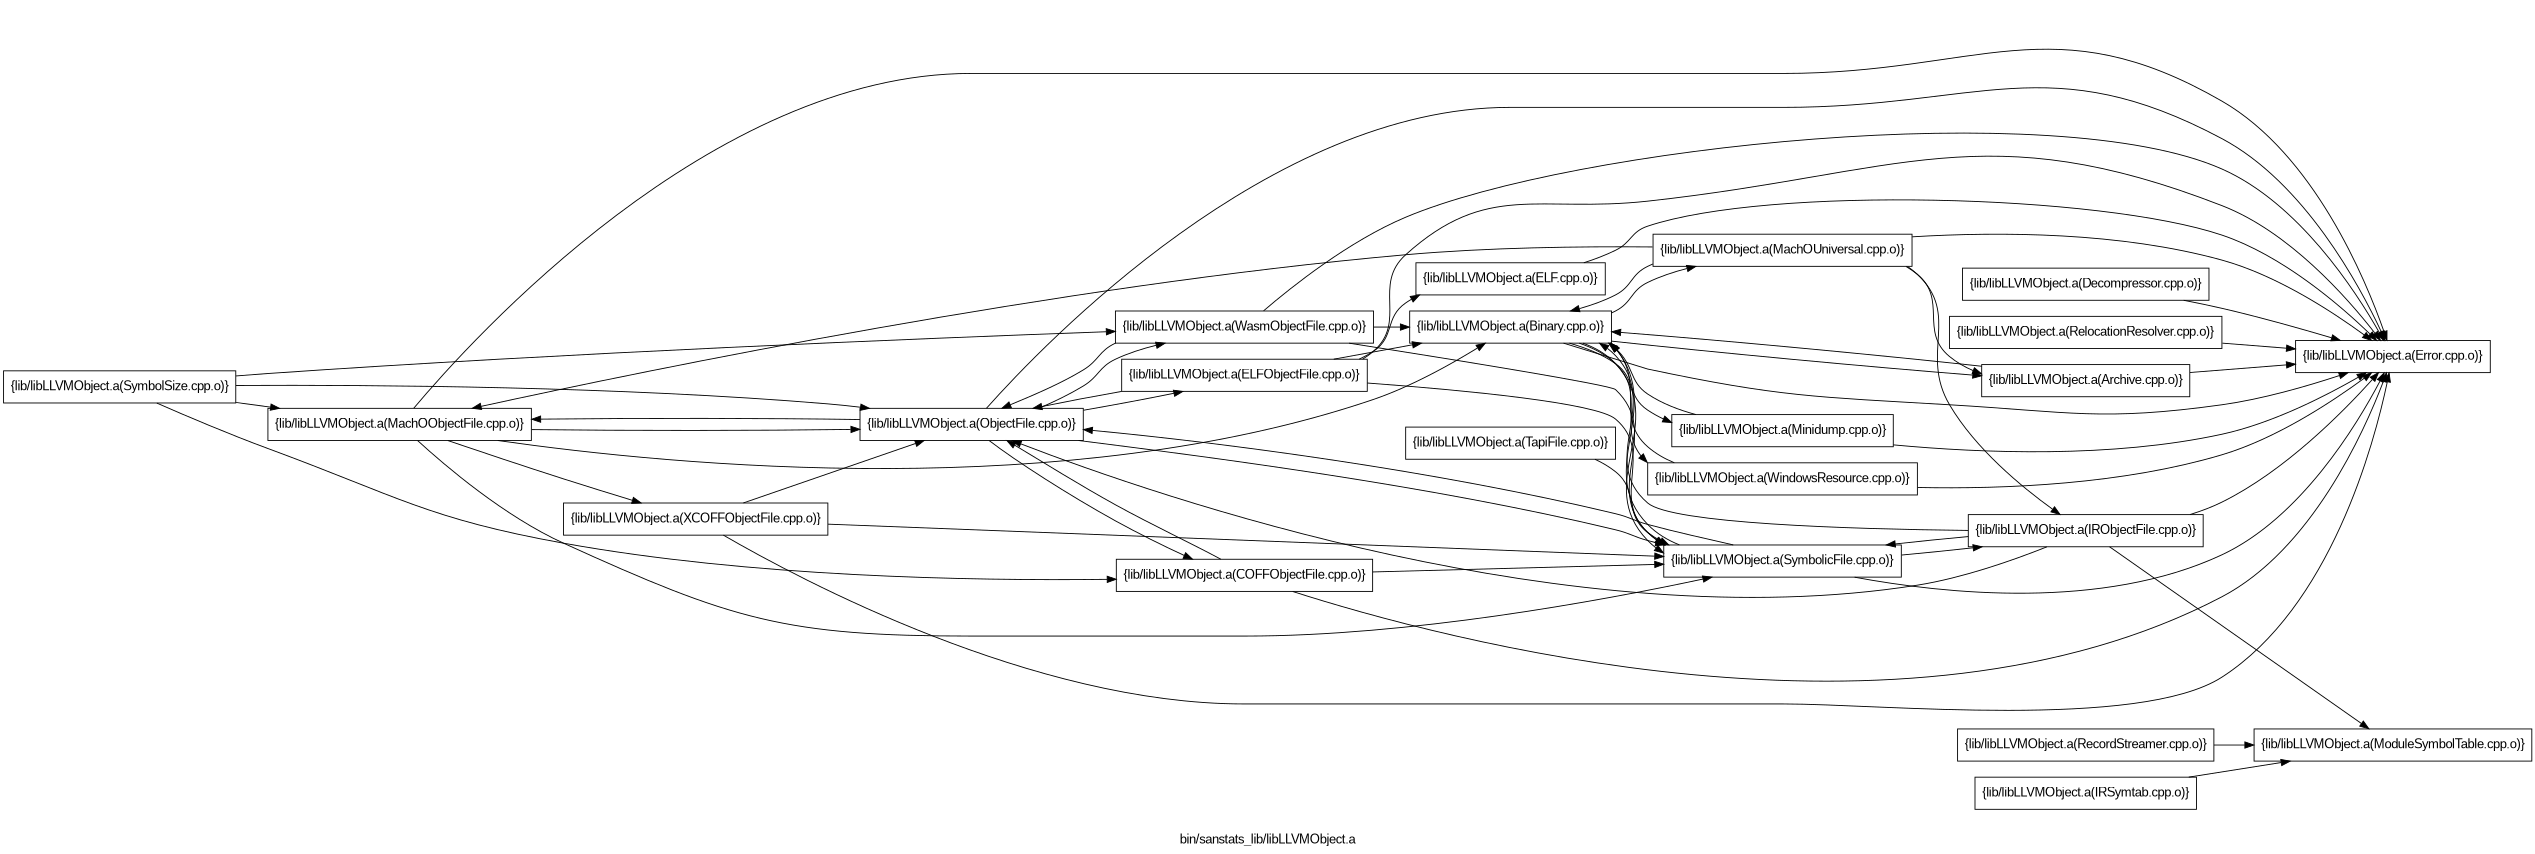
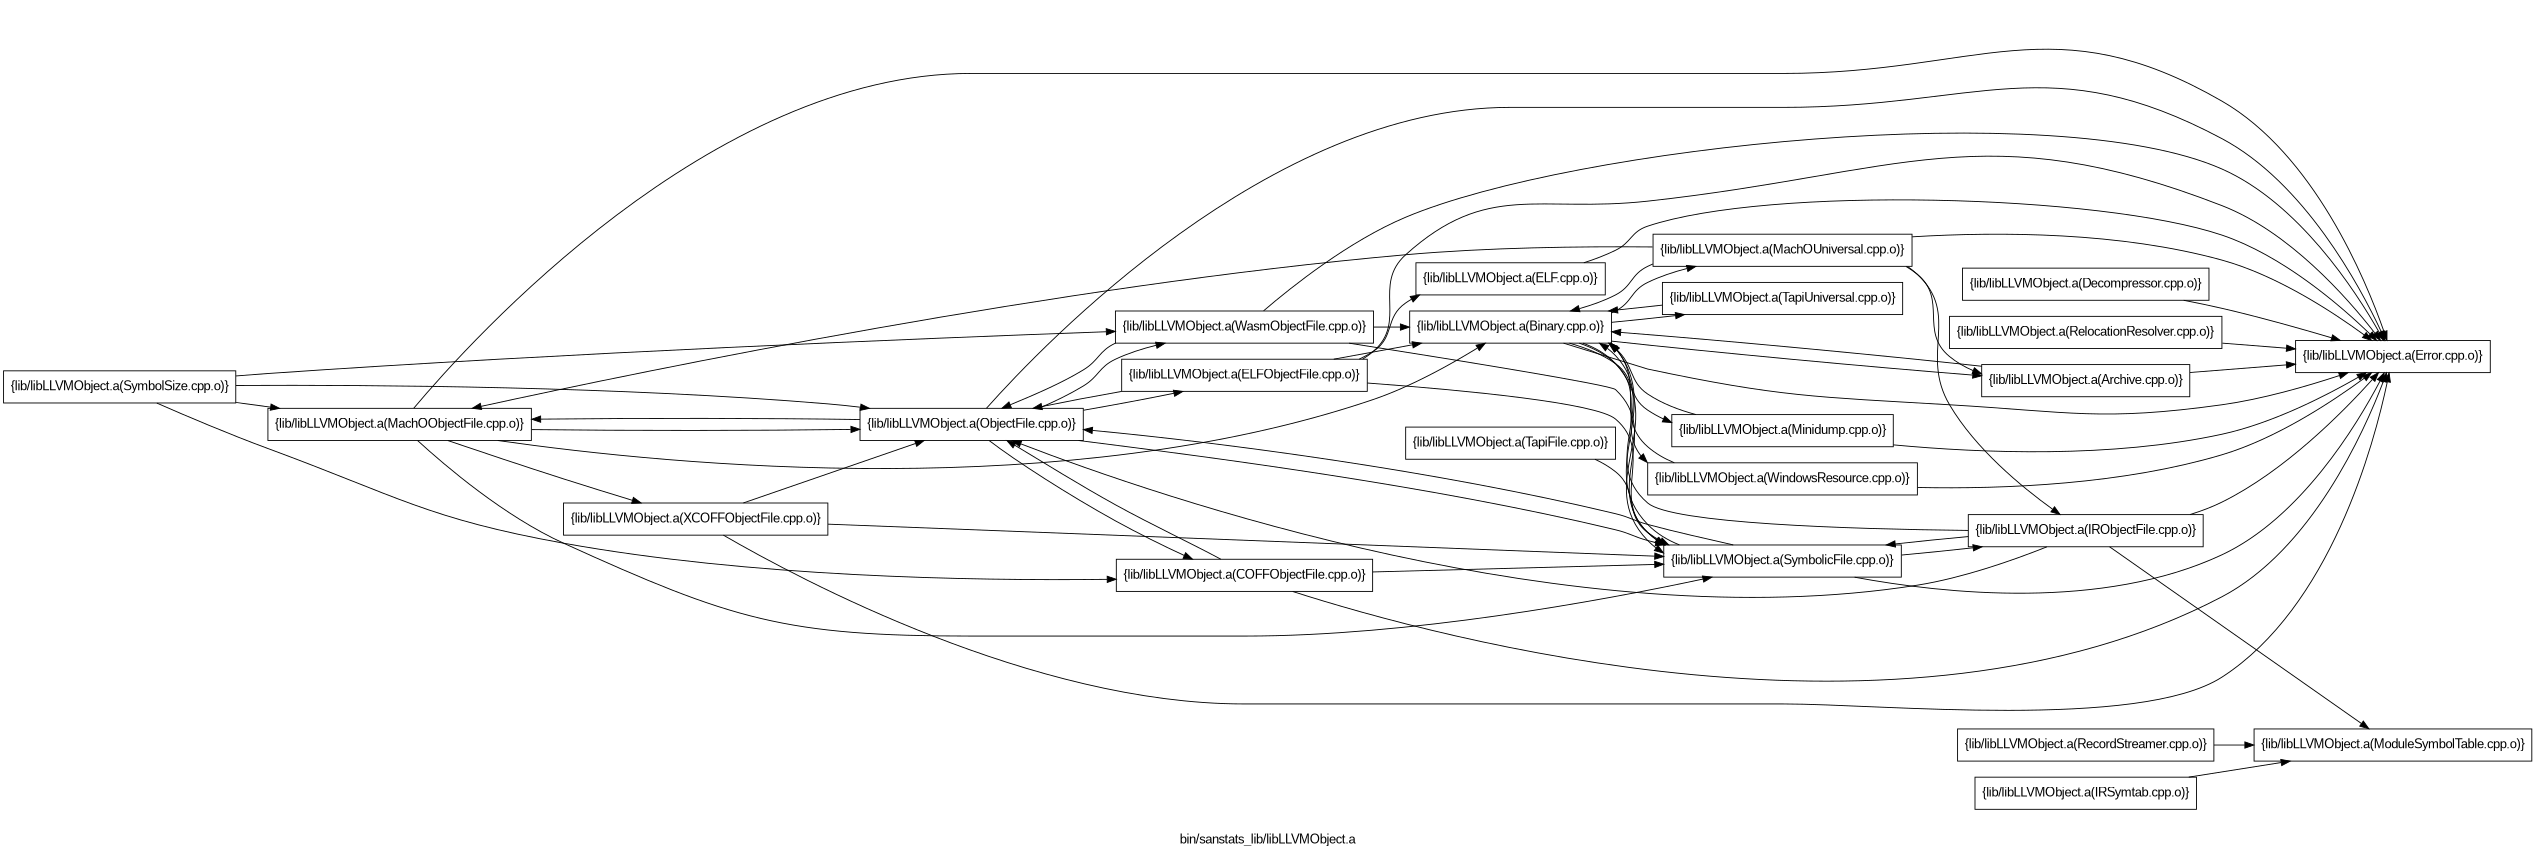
none -> (1783, 298)
